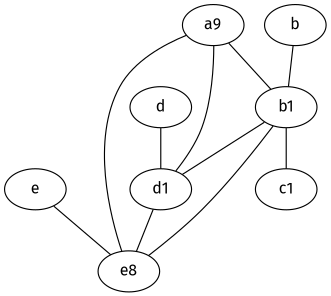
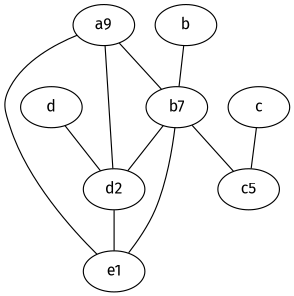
none -> (259, 107)
(286, 107) -> (177, 107)
(35, 189) -> none
(161, 189) -> (114, 189)
(286, 189) -> (249, 189)
(129, 271) -> (114, 271)
